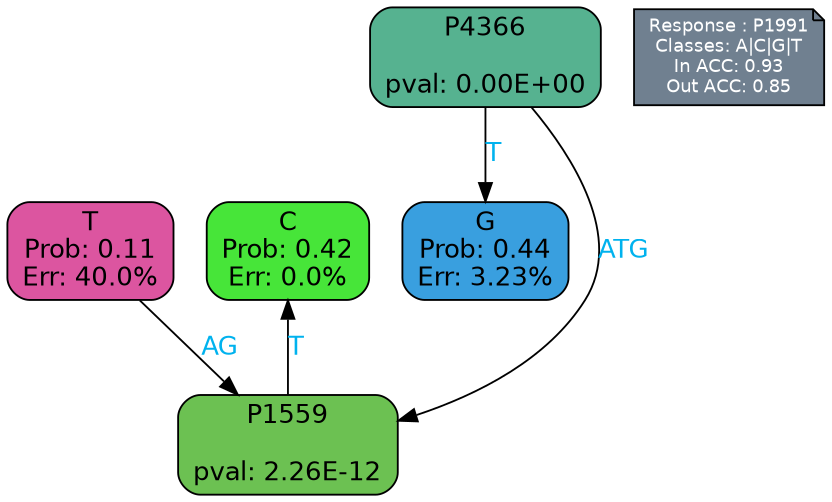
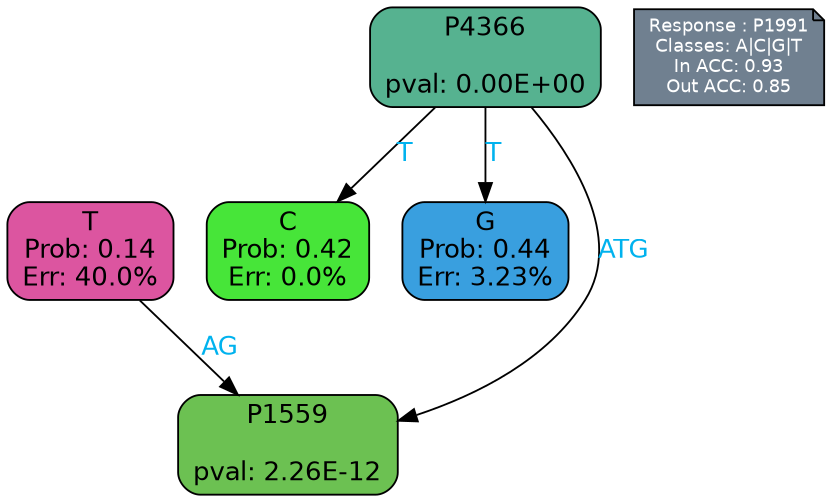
(90, 251) -> (90, 251)
(288, 357) -> (393, 148)
